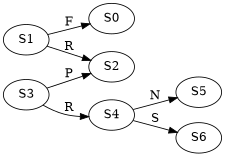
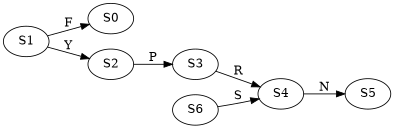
(69, 47) -> (69, 46)
(65, 82) -> (149, 64)
(151, 125) -> (234, 104)
